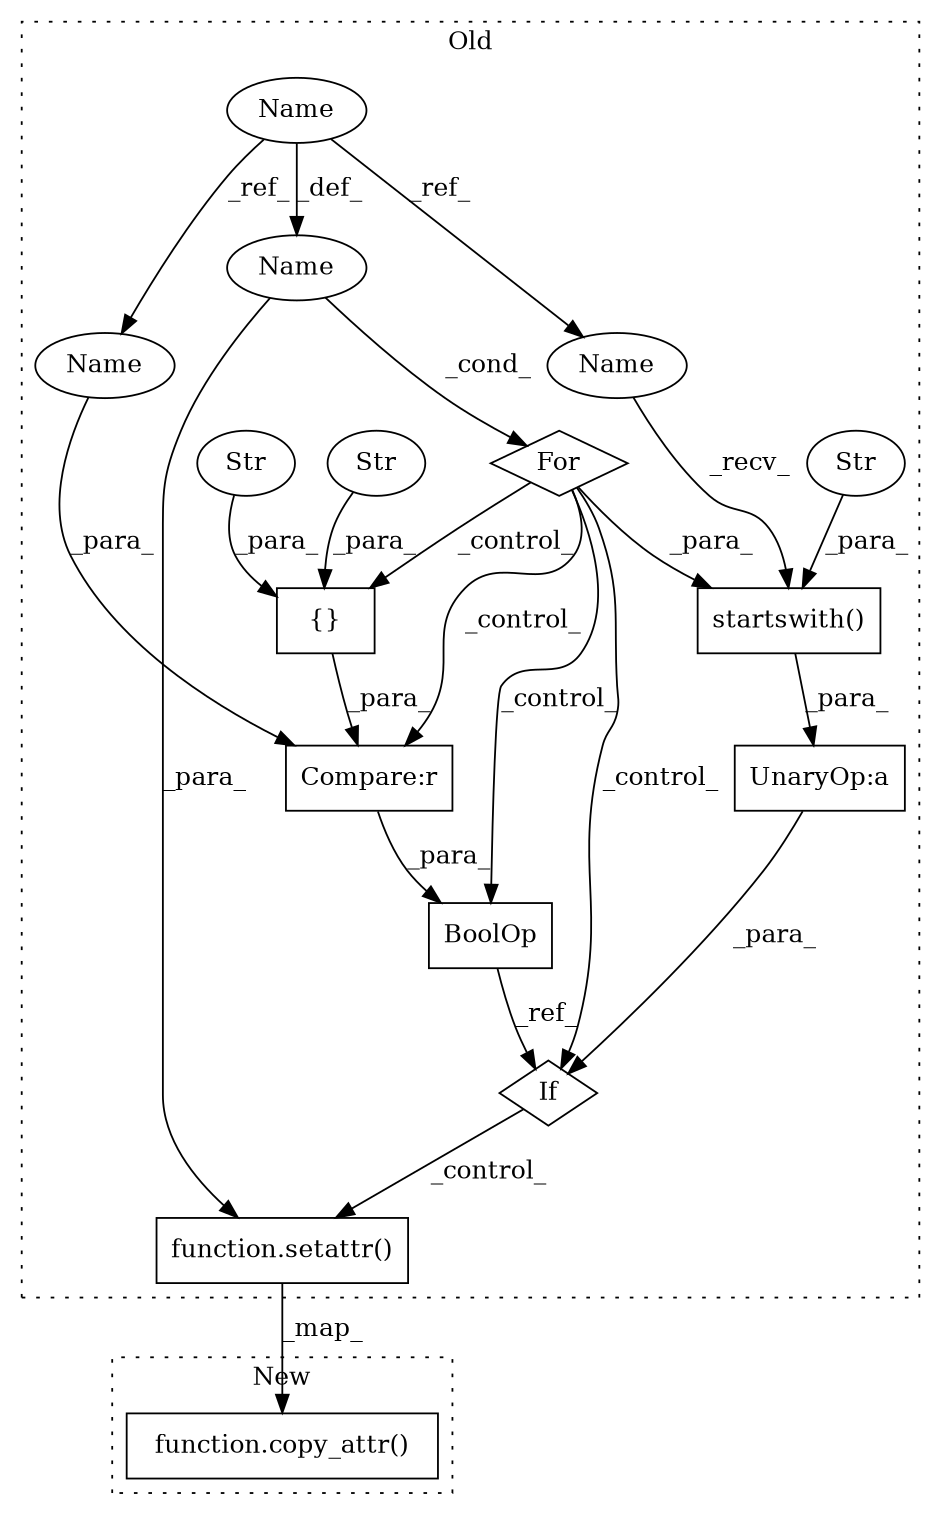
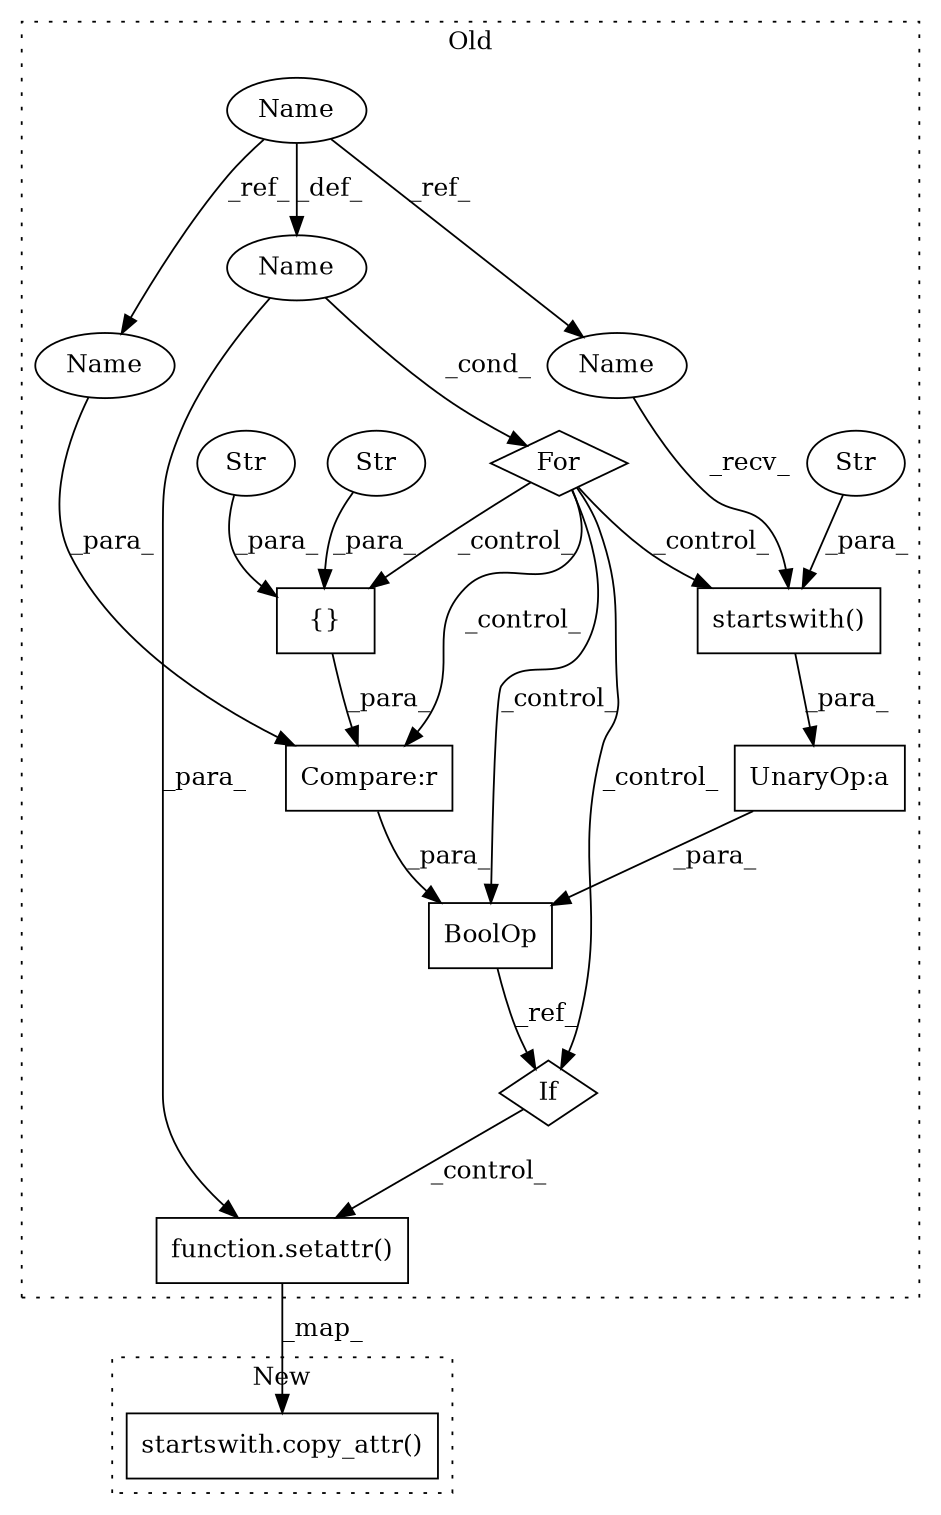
(711, 542) -> (711, 542)
(701, 944) -> (661, 854)
(282, 1446) -> (282, 1446)
